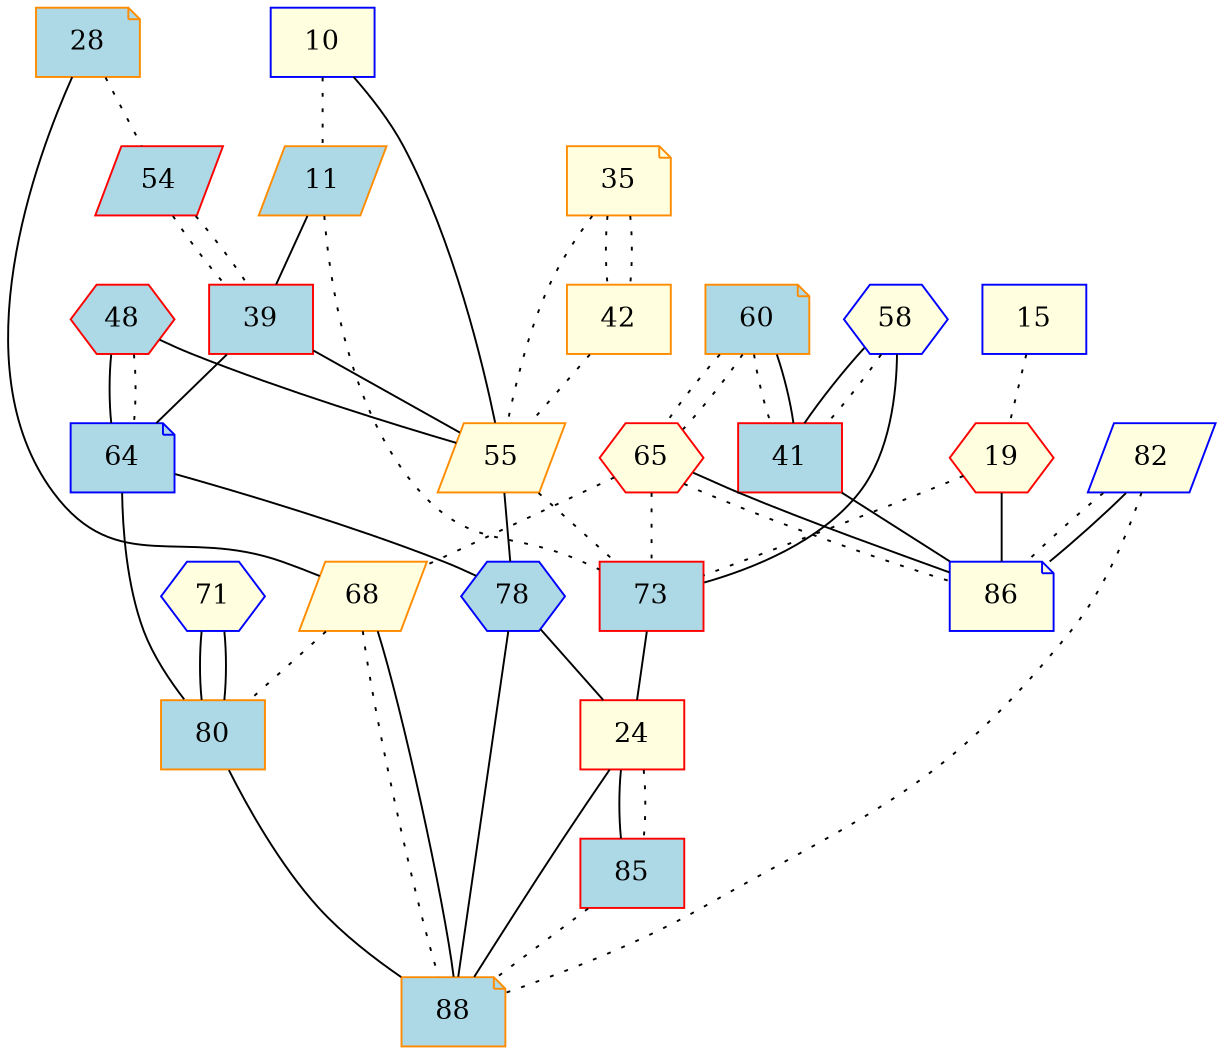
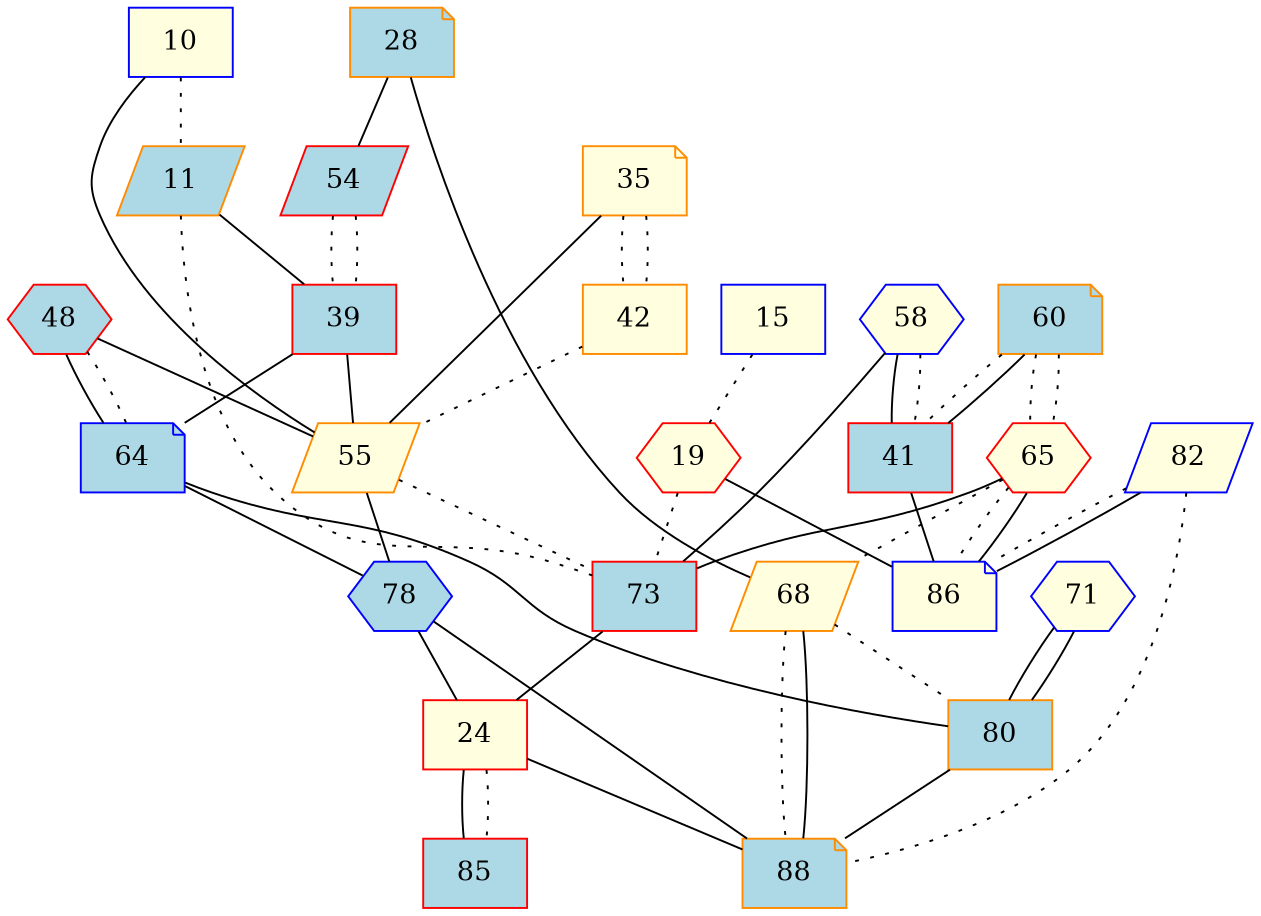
(124, 112) -> (373, 112)
(538, 314) -> (490, 324)
(652, 527) -> (850, 525)
(543, 943) -> none
